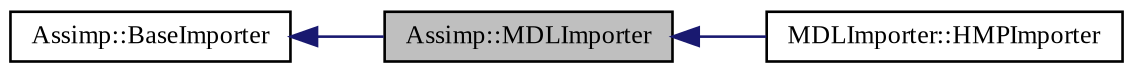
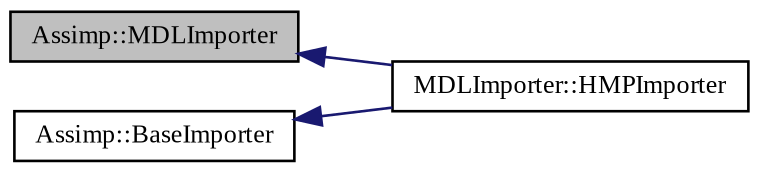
(351, 37) -> (357, 112)
